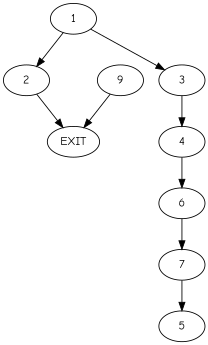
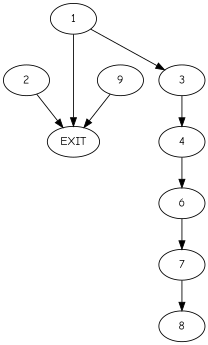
(53, 46) -> (73, 76)
(182, 326) -> (182, 326)
